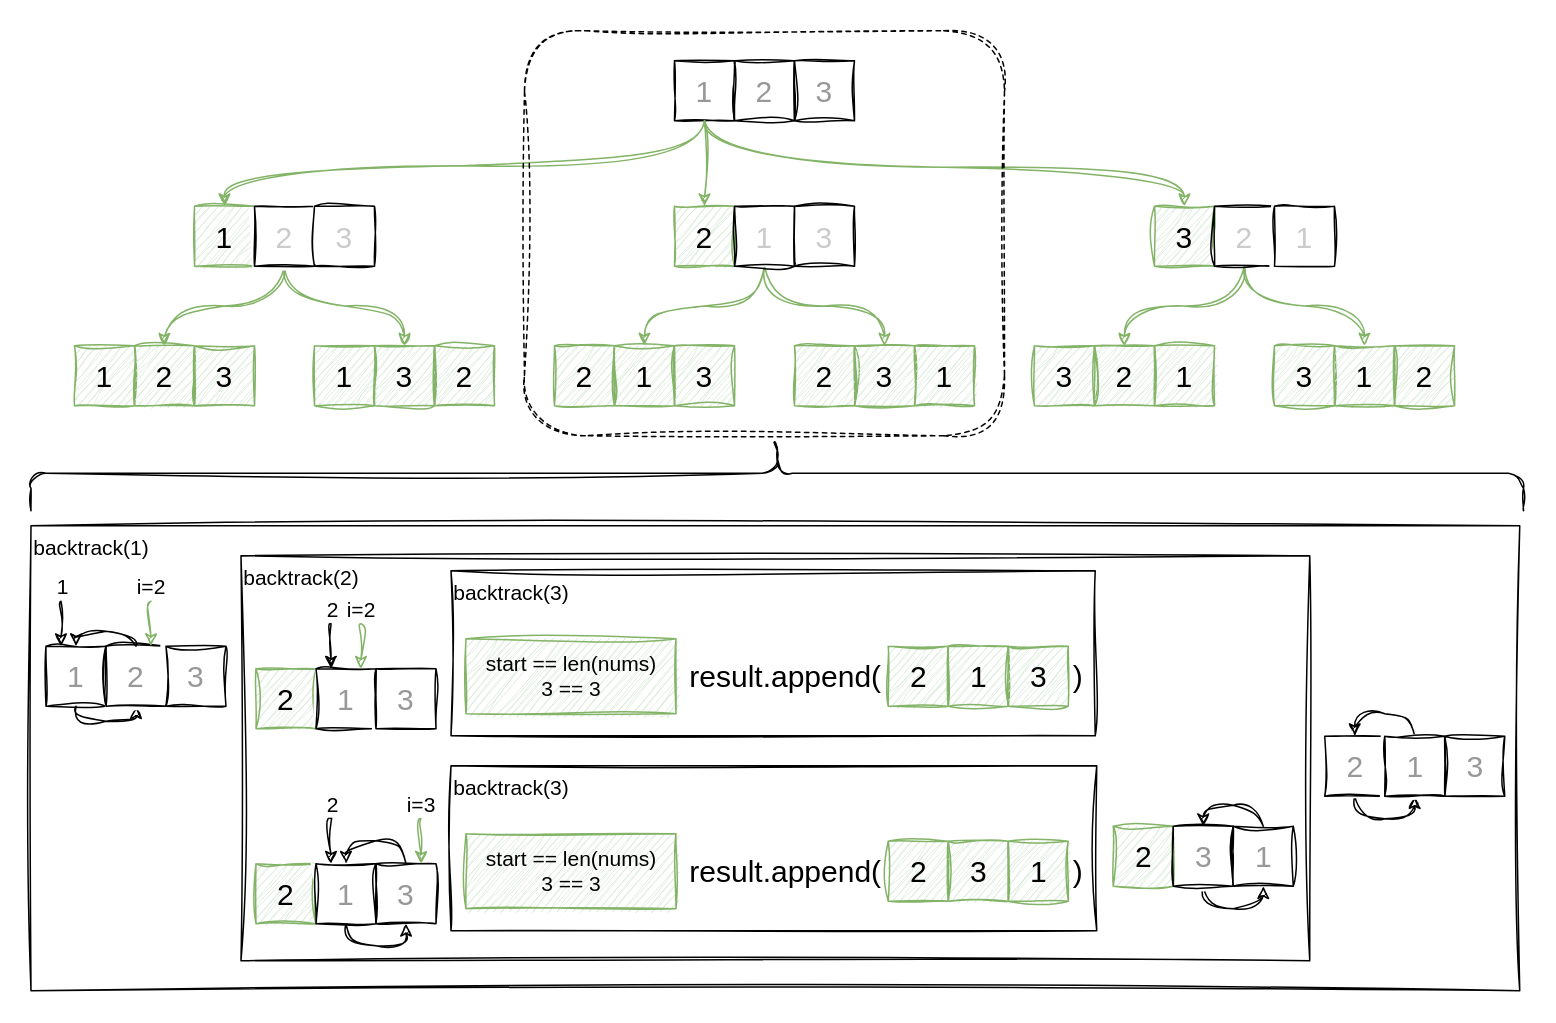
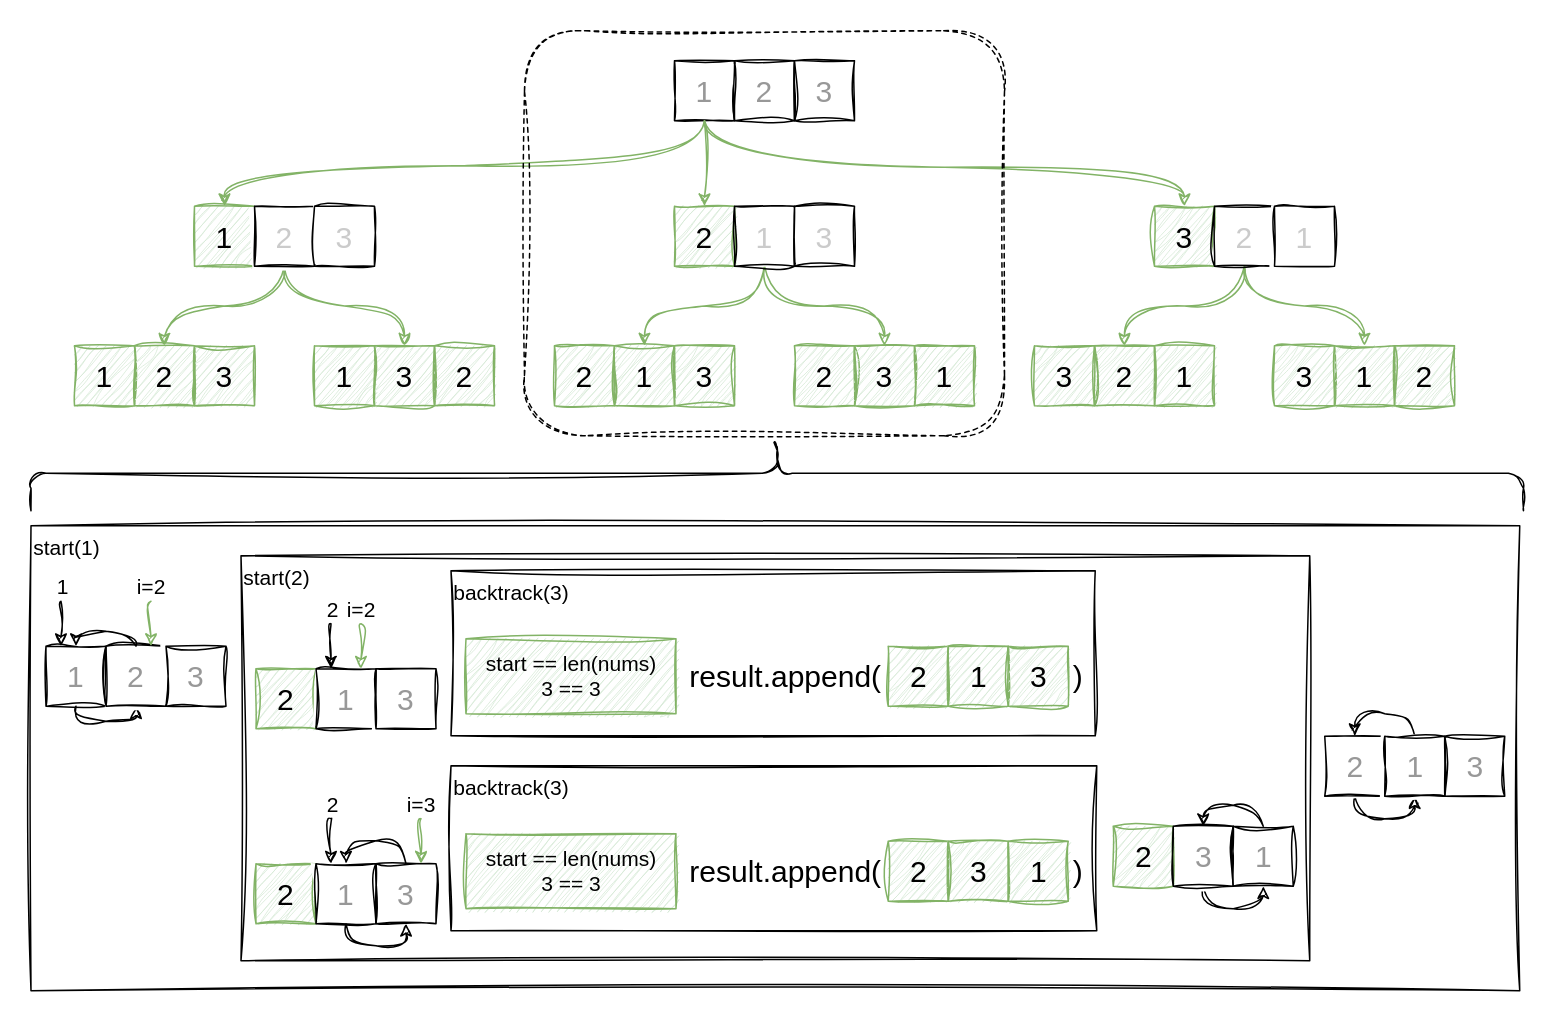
(104, 549) -> (81, 549)
(314, 579) -> (291, 579)
